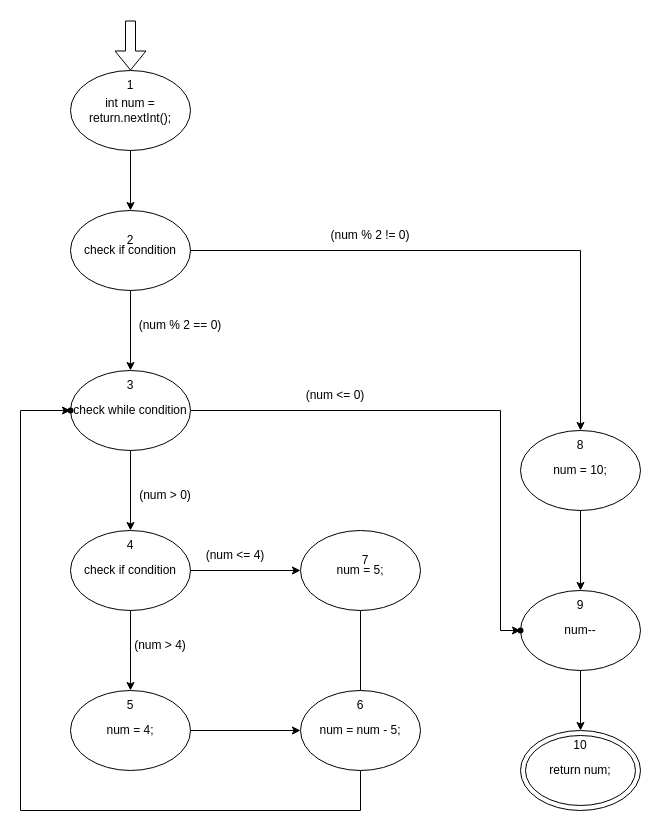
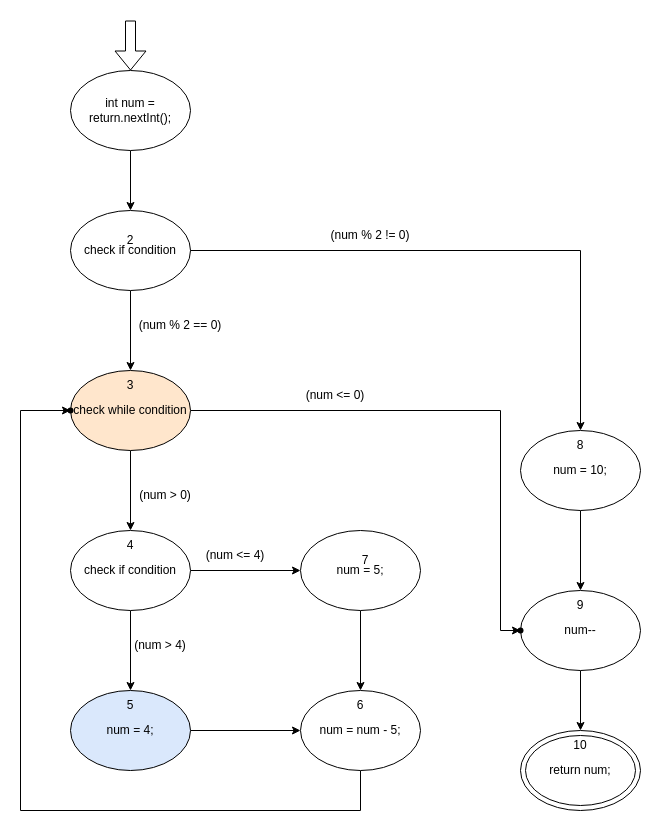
(131, 86) -> none
(131, 411) -> (131, 411)
(361, 685) -> (361, 682)
(131, 731) -> (131, 731)
